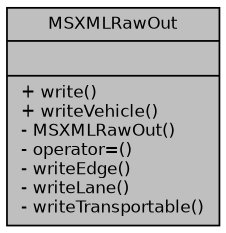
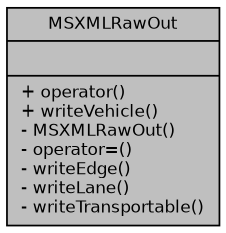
(59, 92) -> (74, 92)
